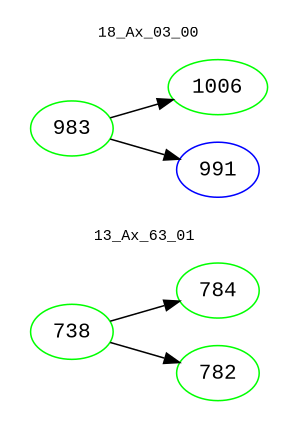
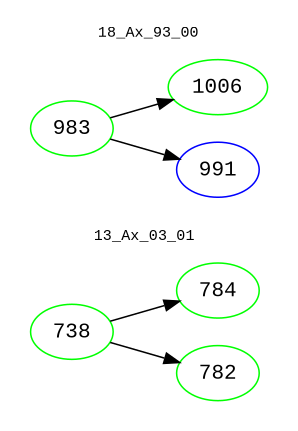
(149, 33) -> (149, 33)
(145, 236) -> (145, 236)
